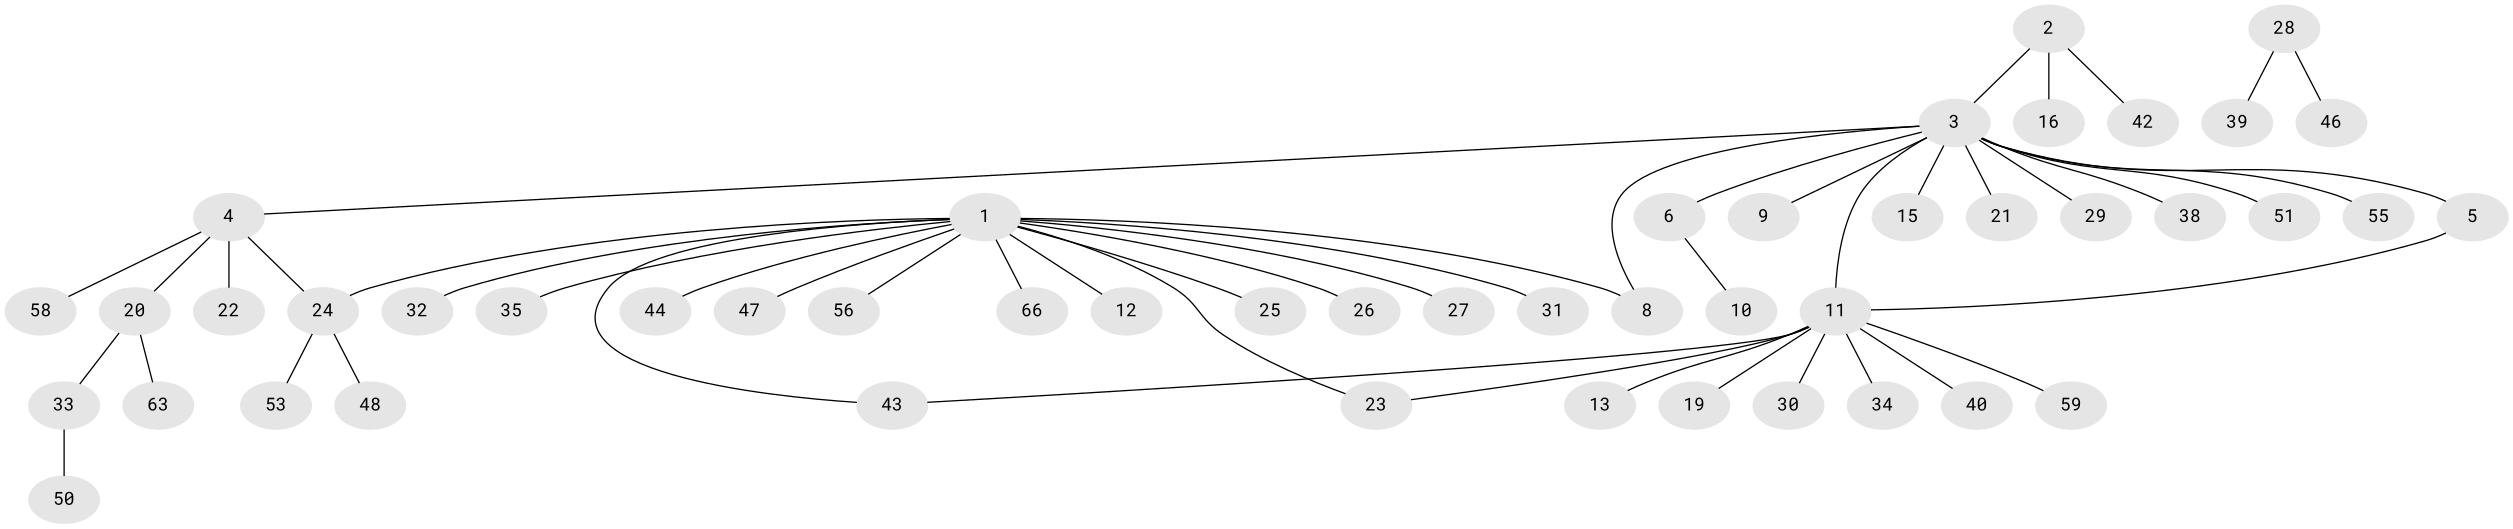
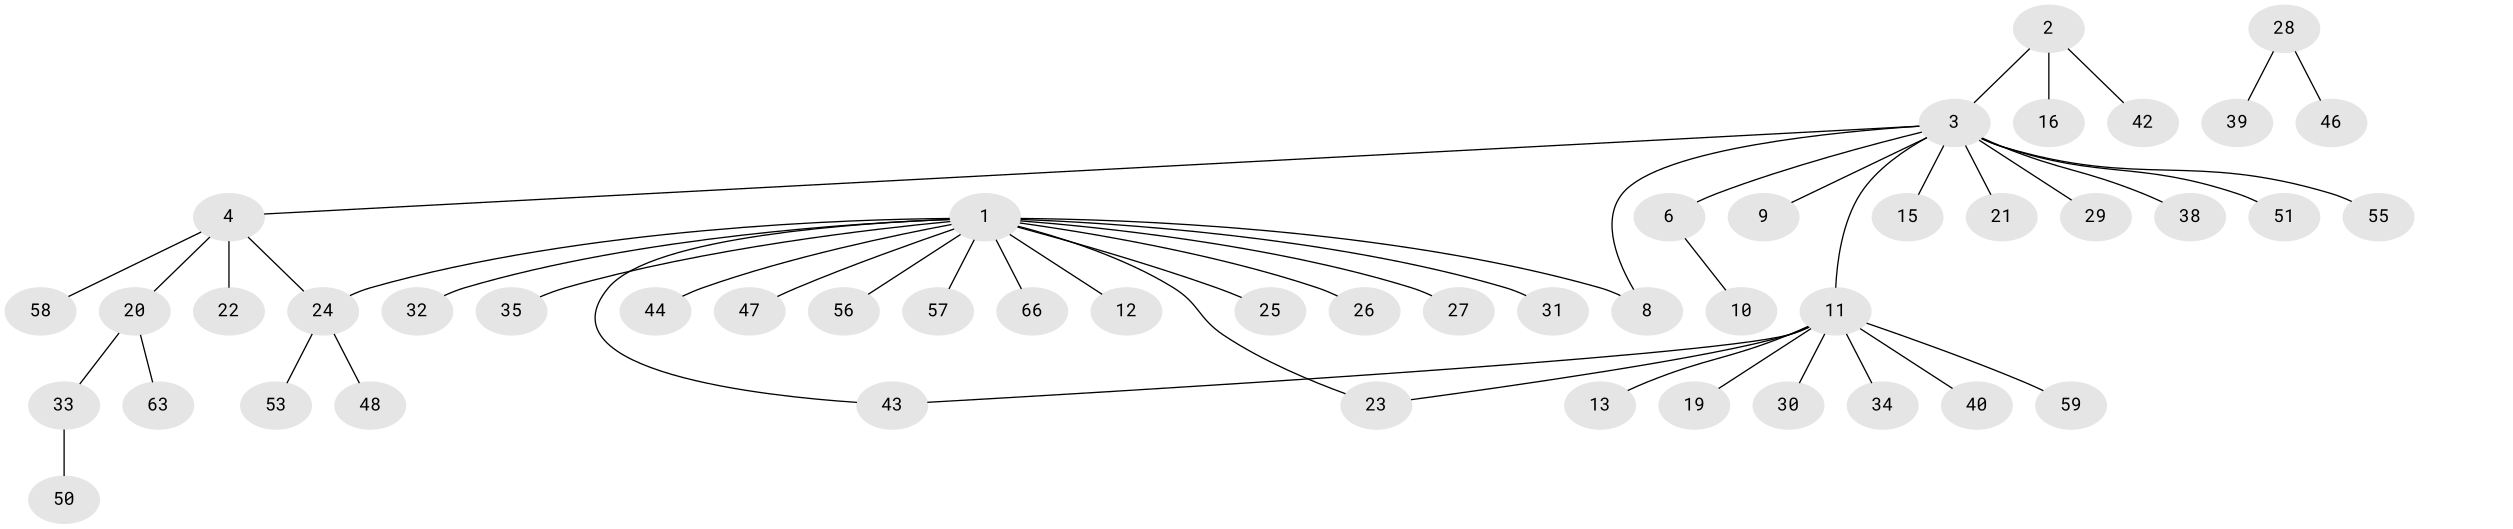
(2473, 217) -> none
none -> (938, 311)
